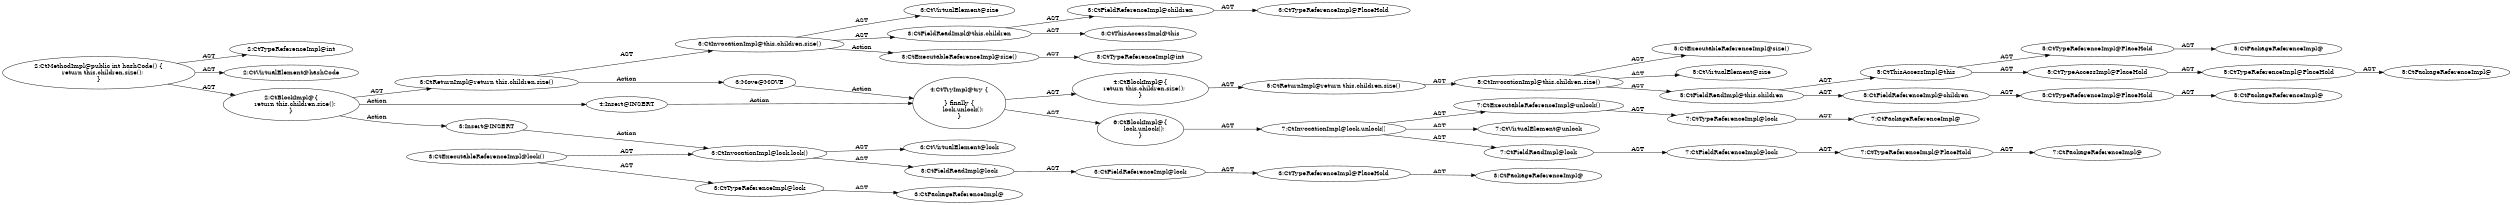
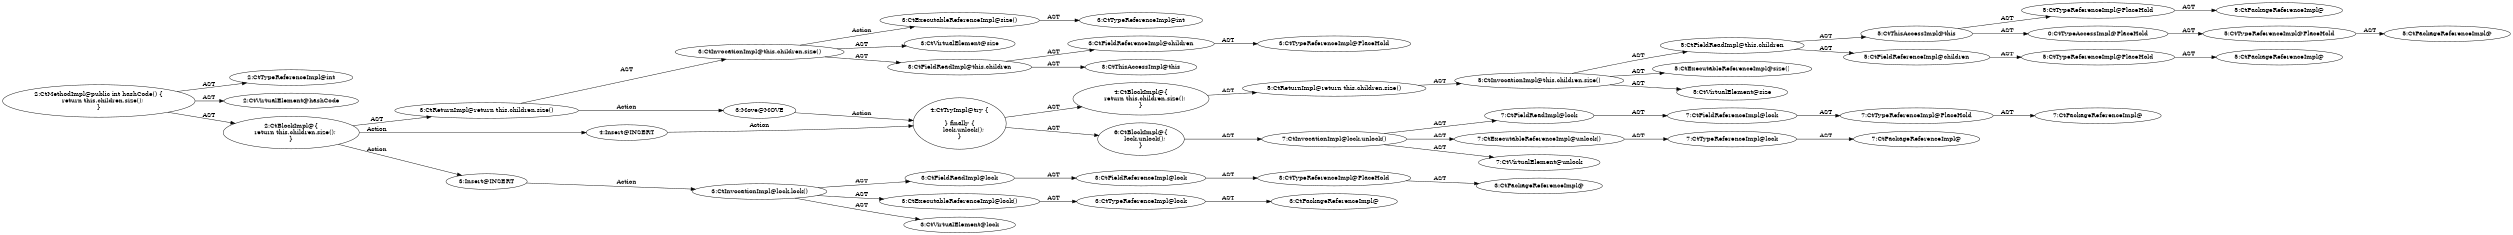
(2097, 72) -> (2098, 34)
(627, 155) -> (848, 197)
